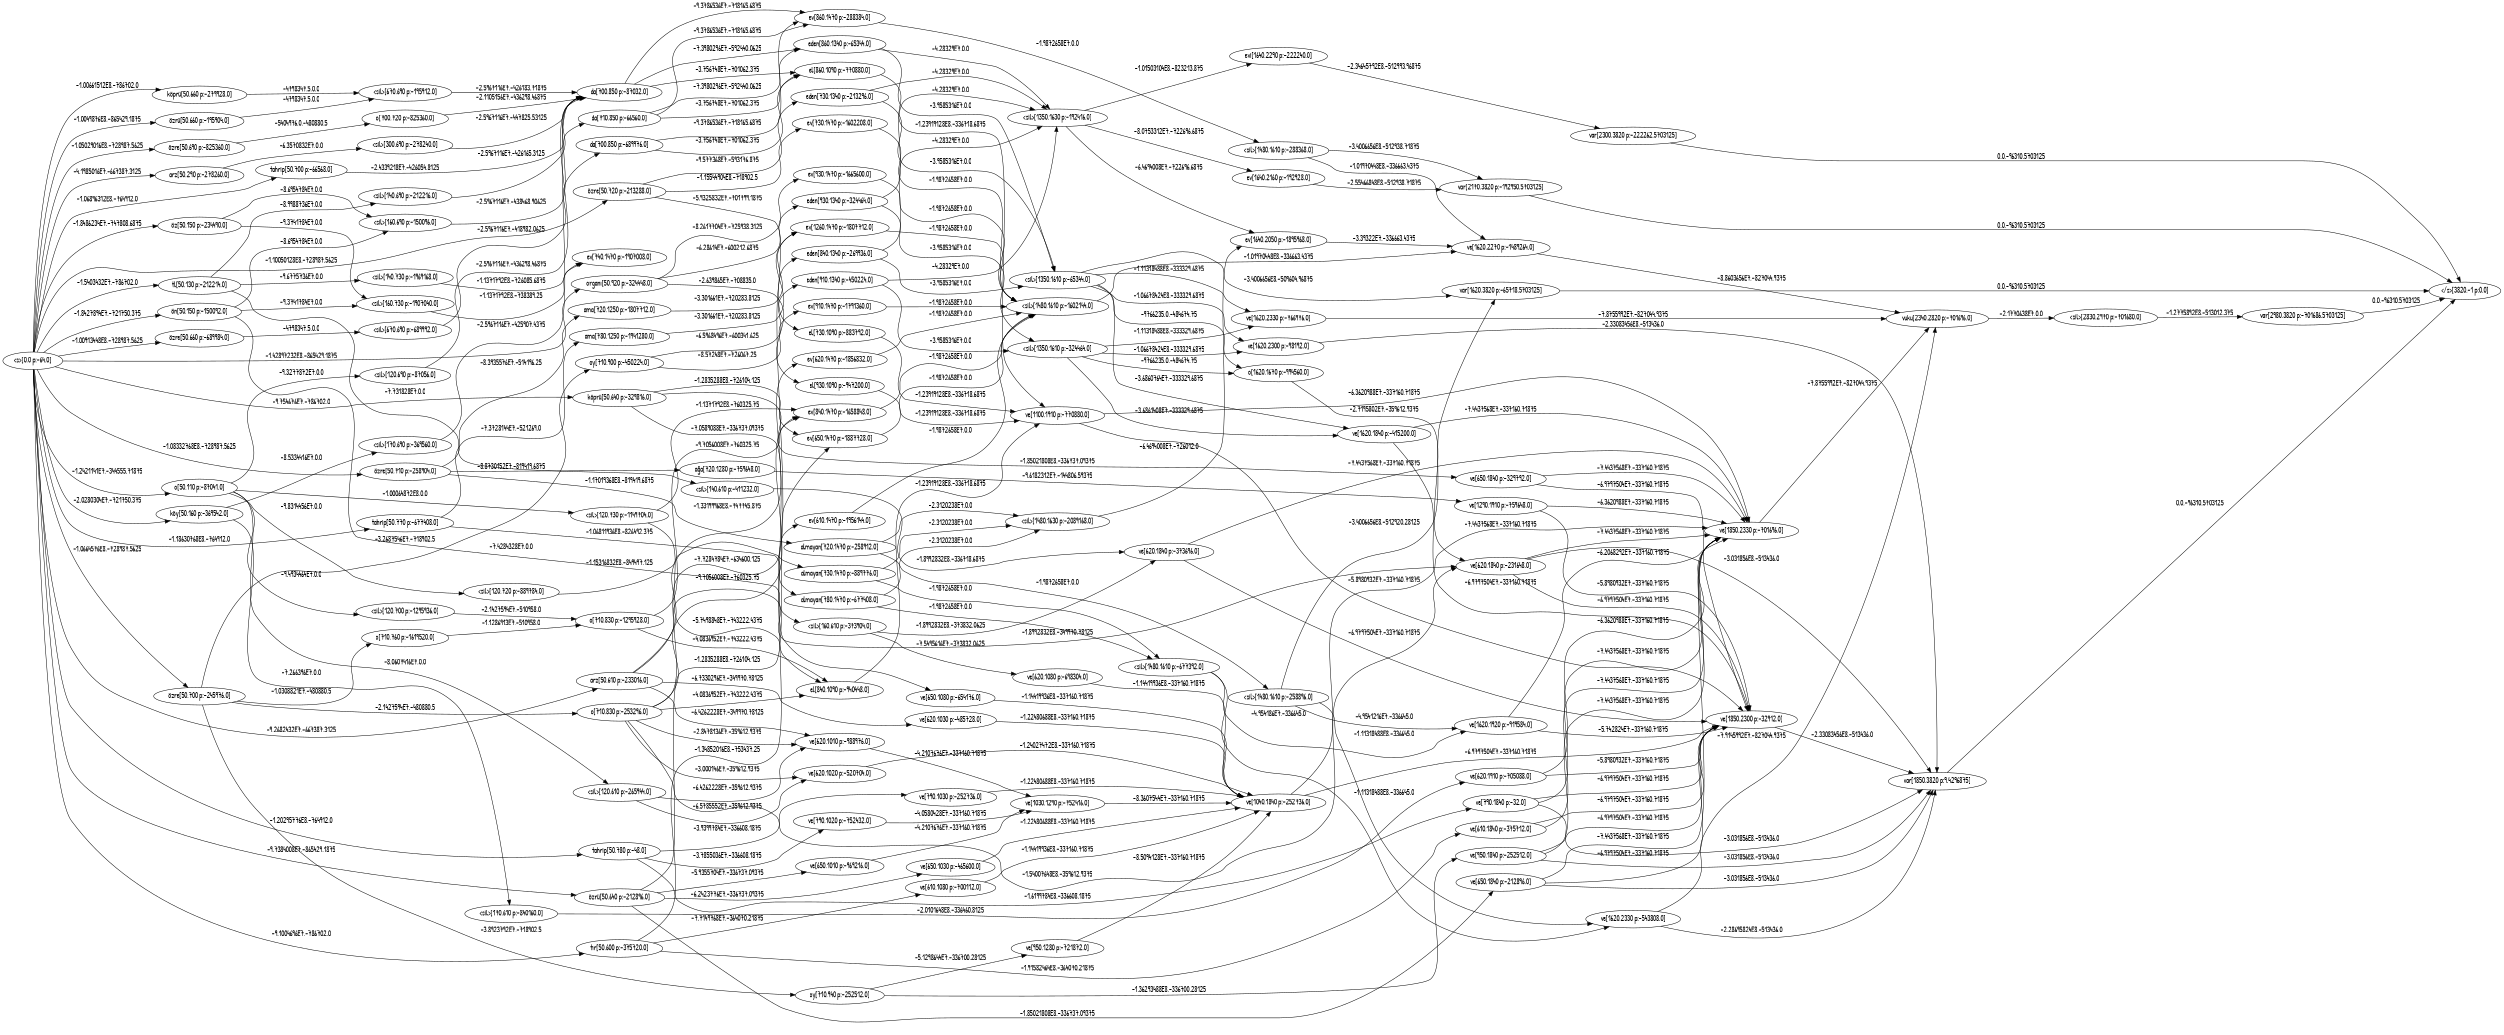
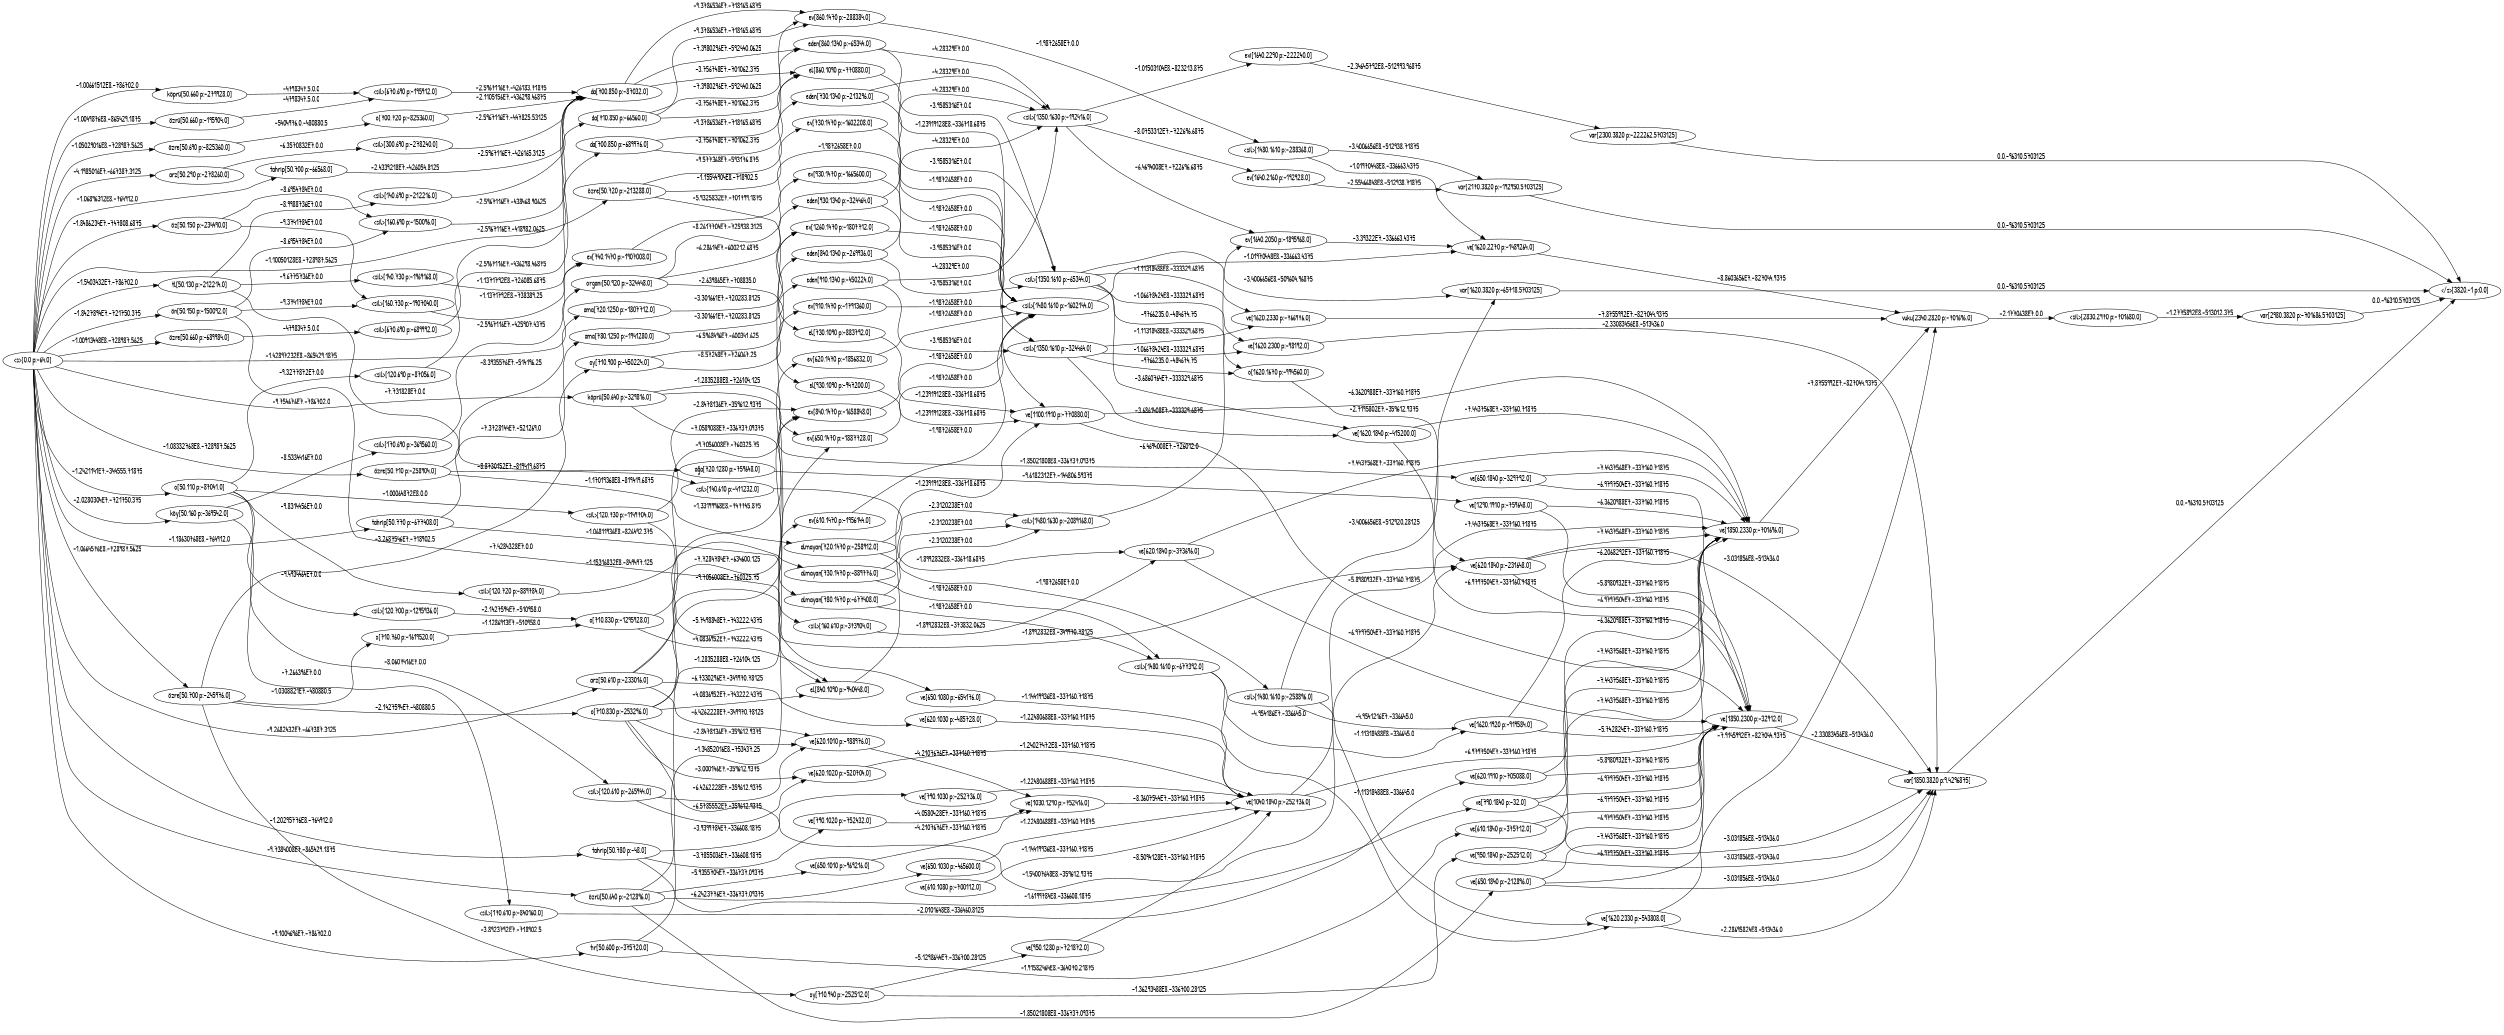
none -> (852, 151)
(727, 406) -> (727, 406)
(1058, 678) -> none
(785, 920) -> none
